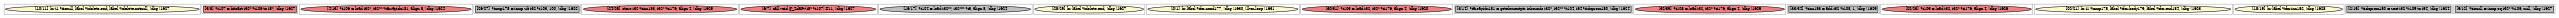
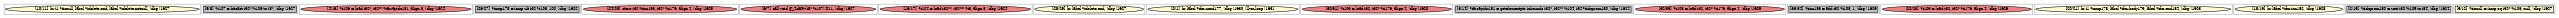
(250, 9) -> (250, 9)
(955, 9) -> (955, 9)
(2504, 9) -> (2504, 9)
